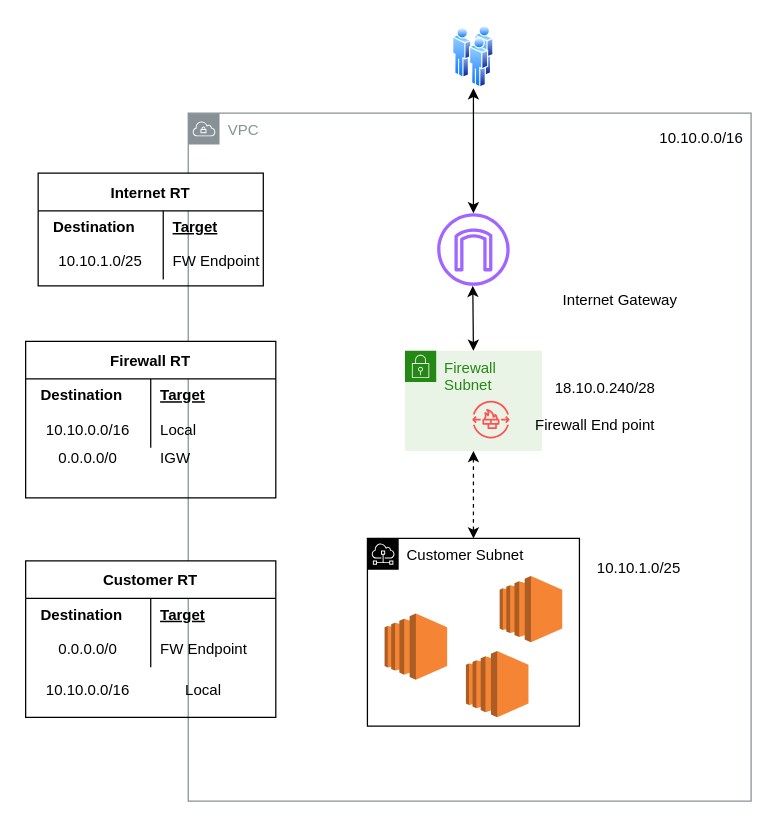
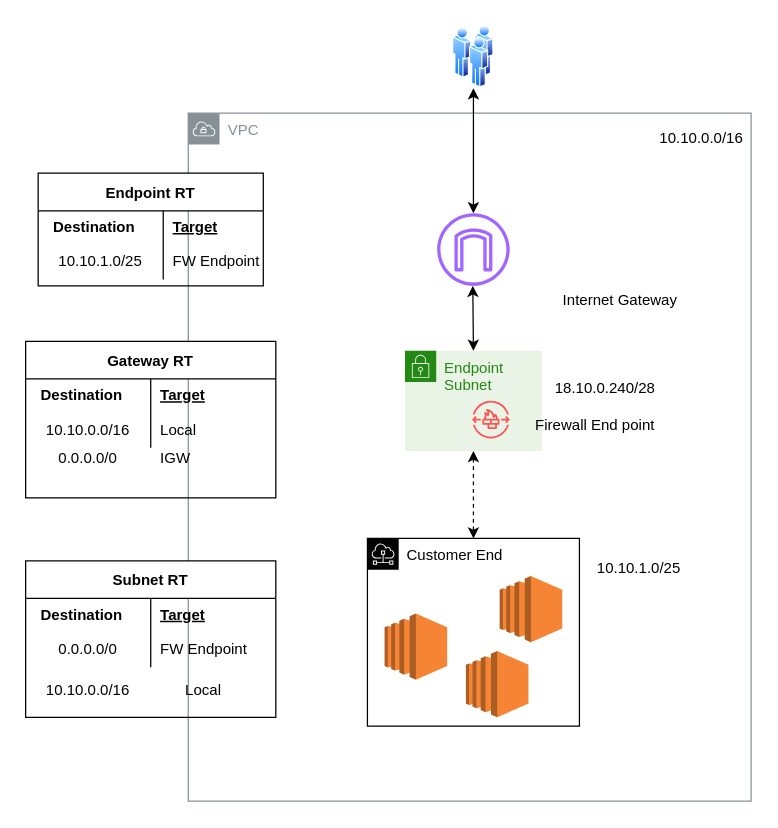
(150, 193) -> (150, 193)
(150, 361) -> (150, 361)
(493, 377) -> (493, 377)
(468, 556) -> (455, 556)
(150, 580) -> (150, 580)
